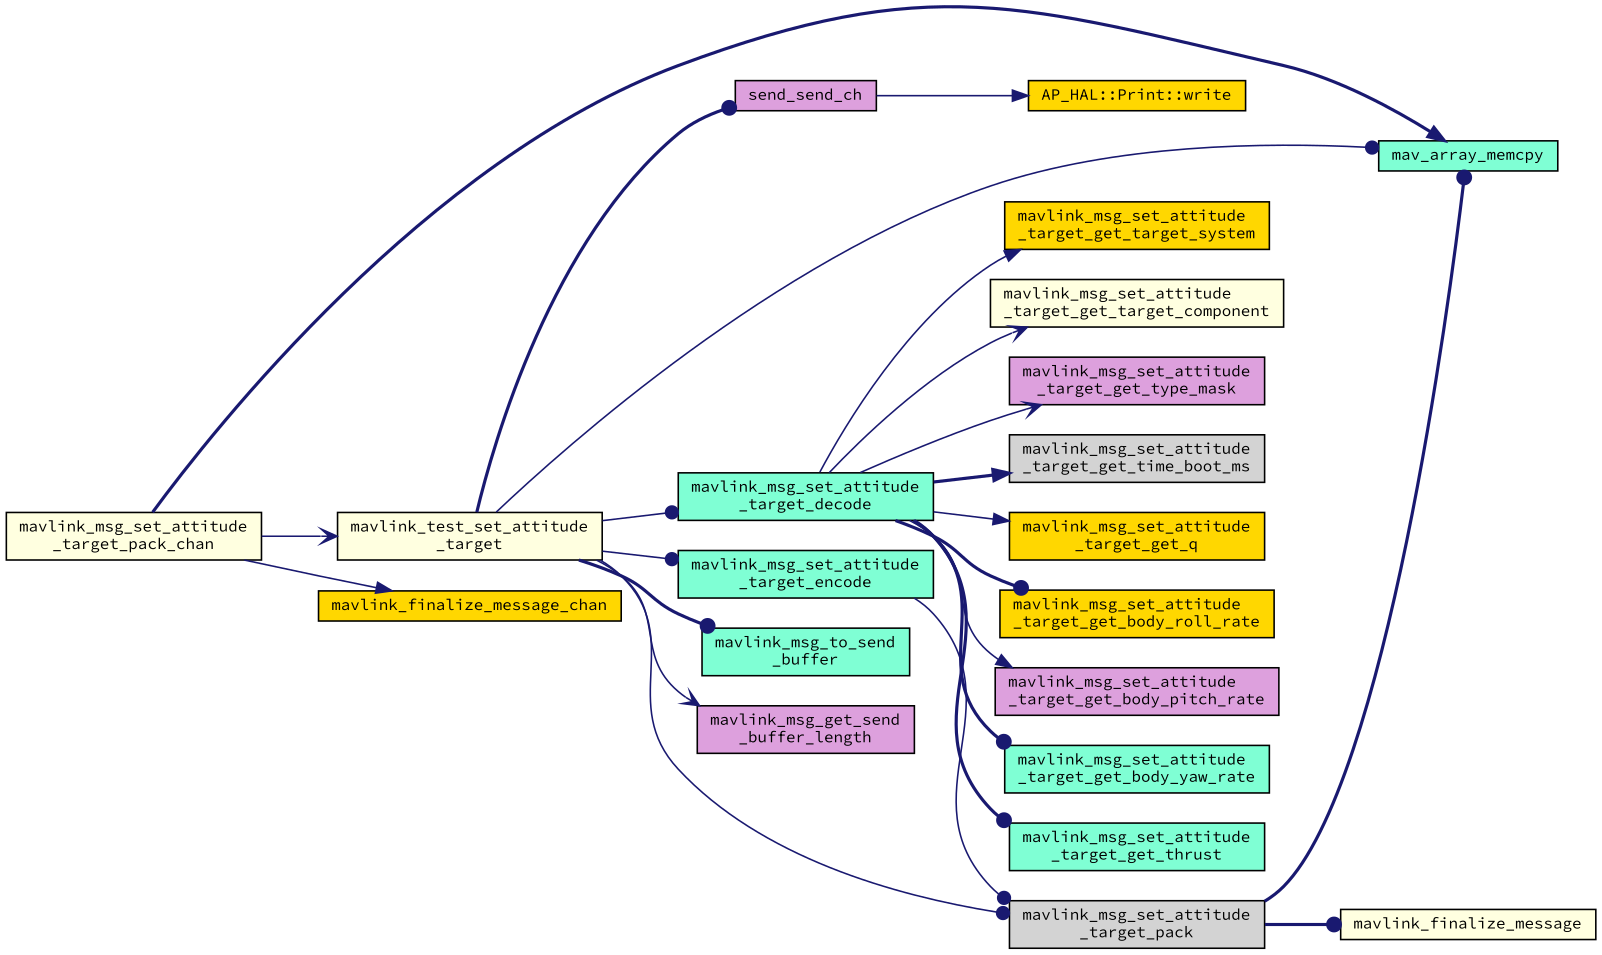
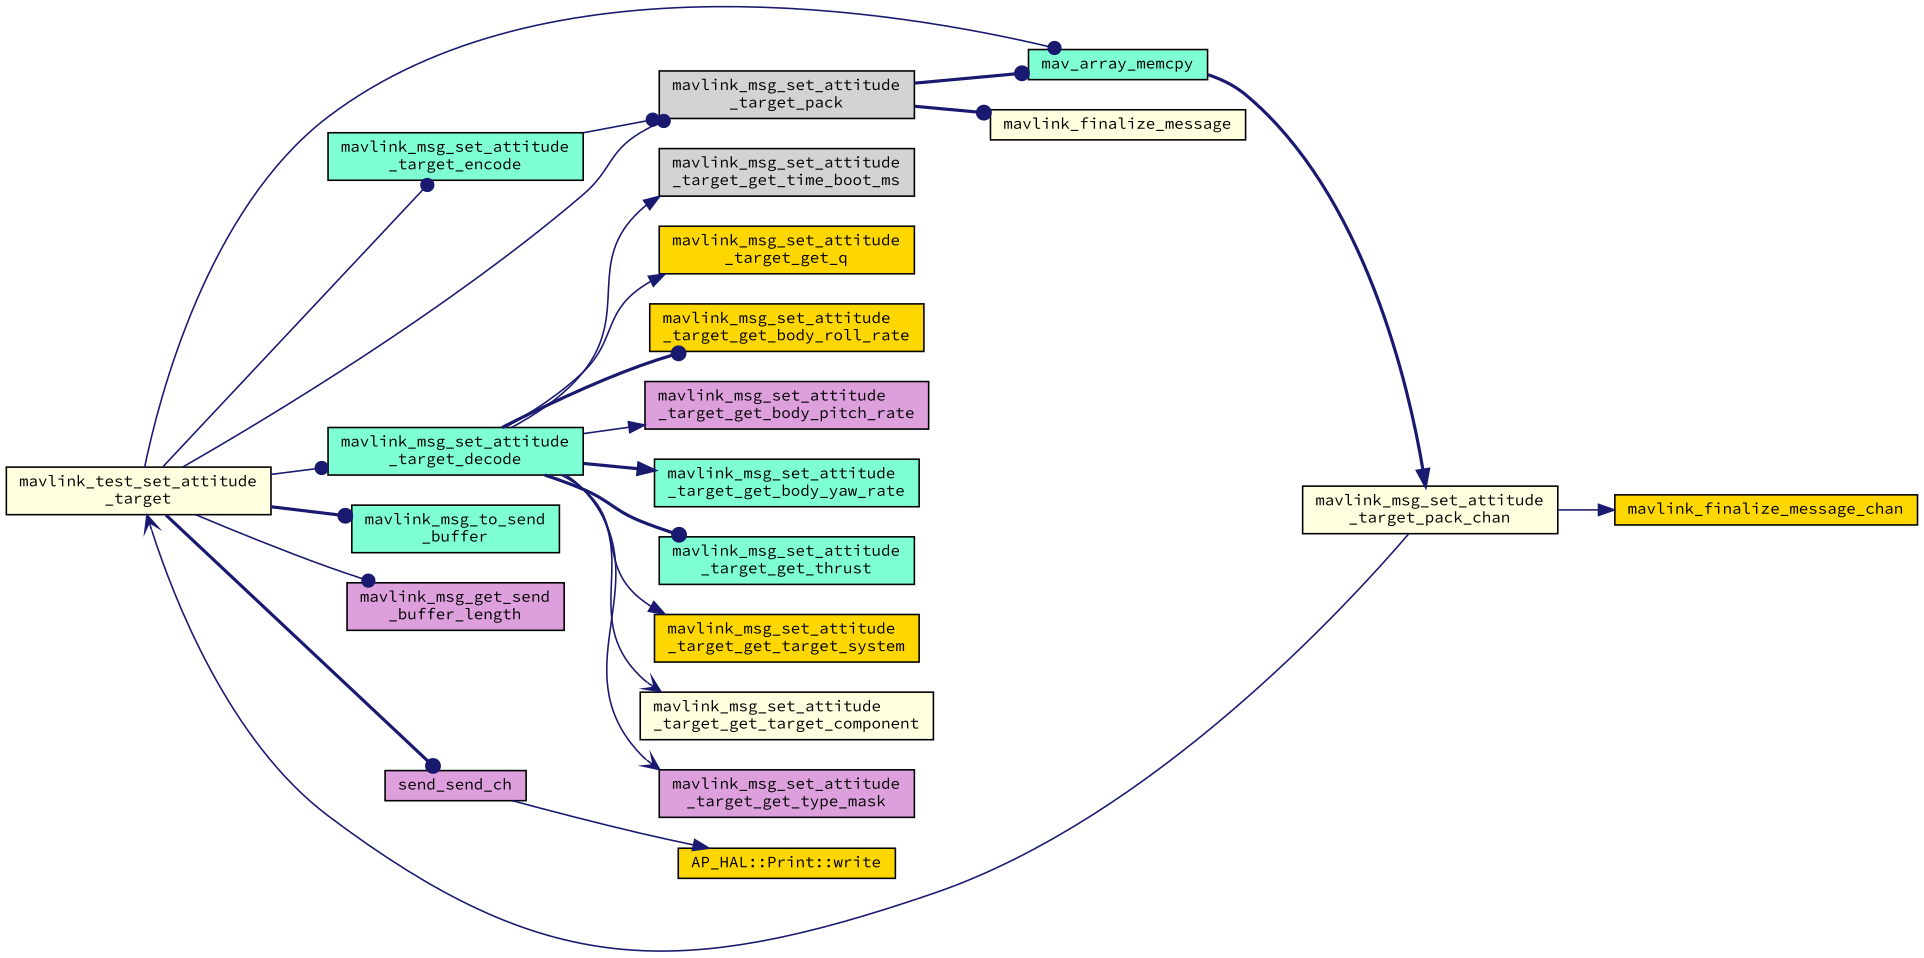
(718, 52) -> (1356, 248)
(964, 479) -> (607, 310)
(648, 624) -> (278, 548)
(962, 626) -> (611, 466)
